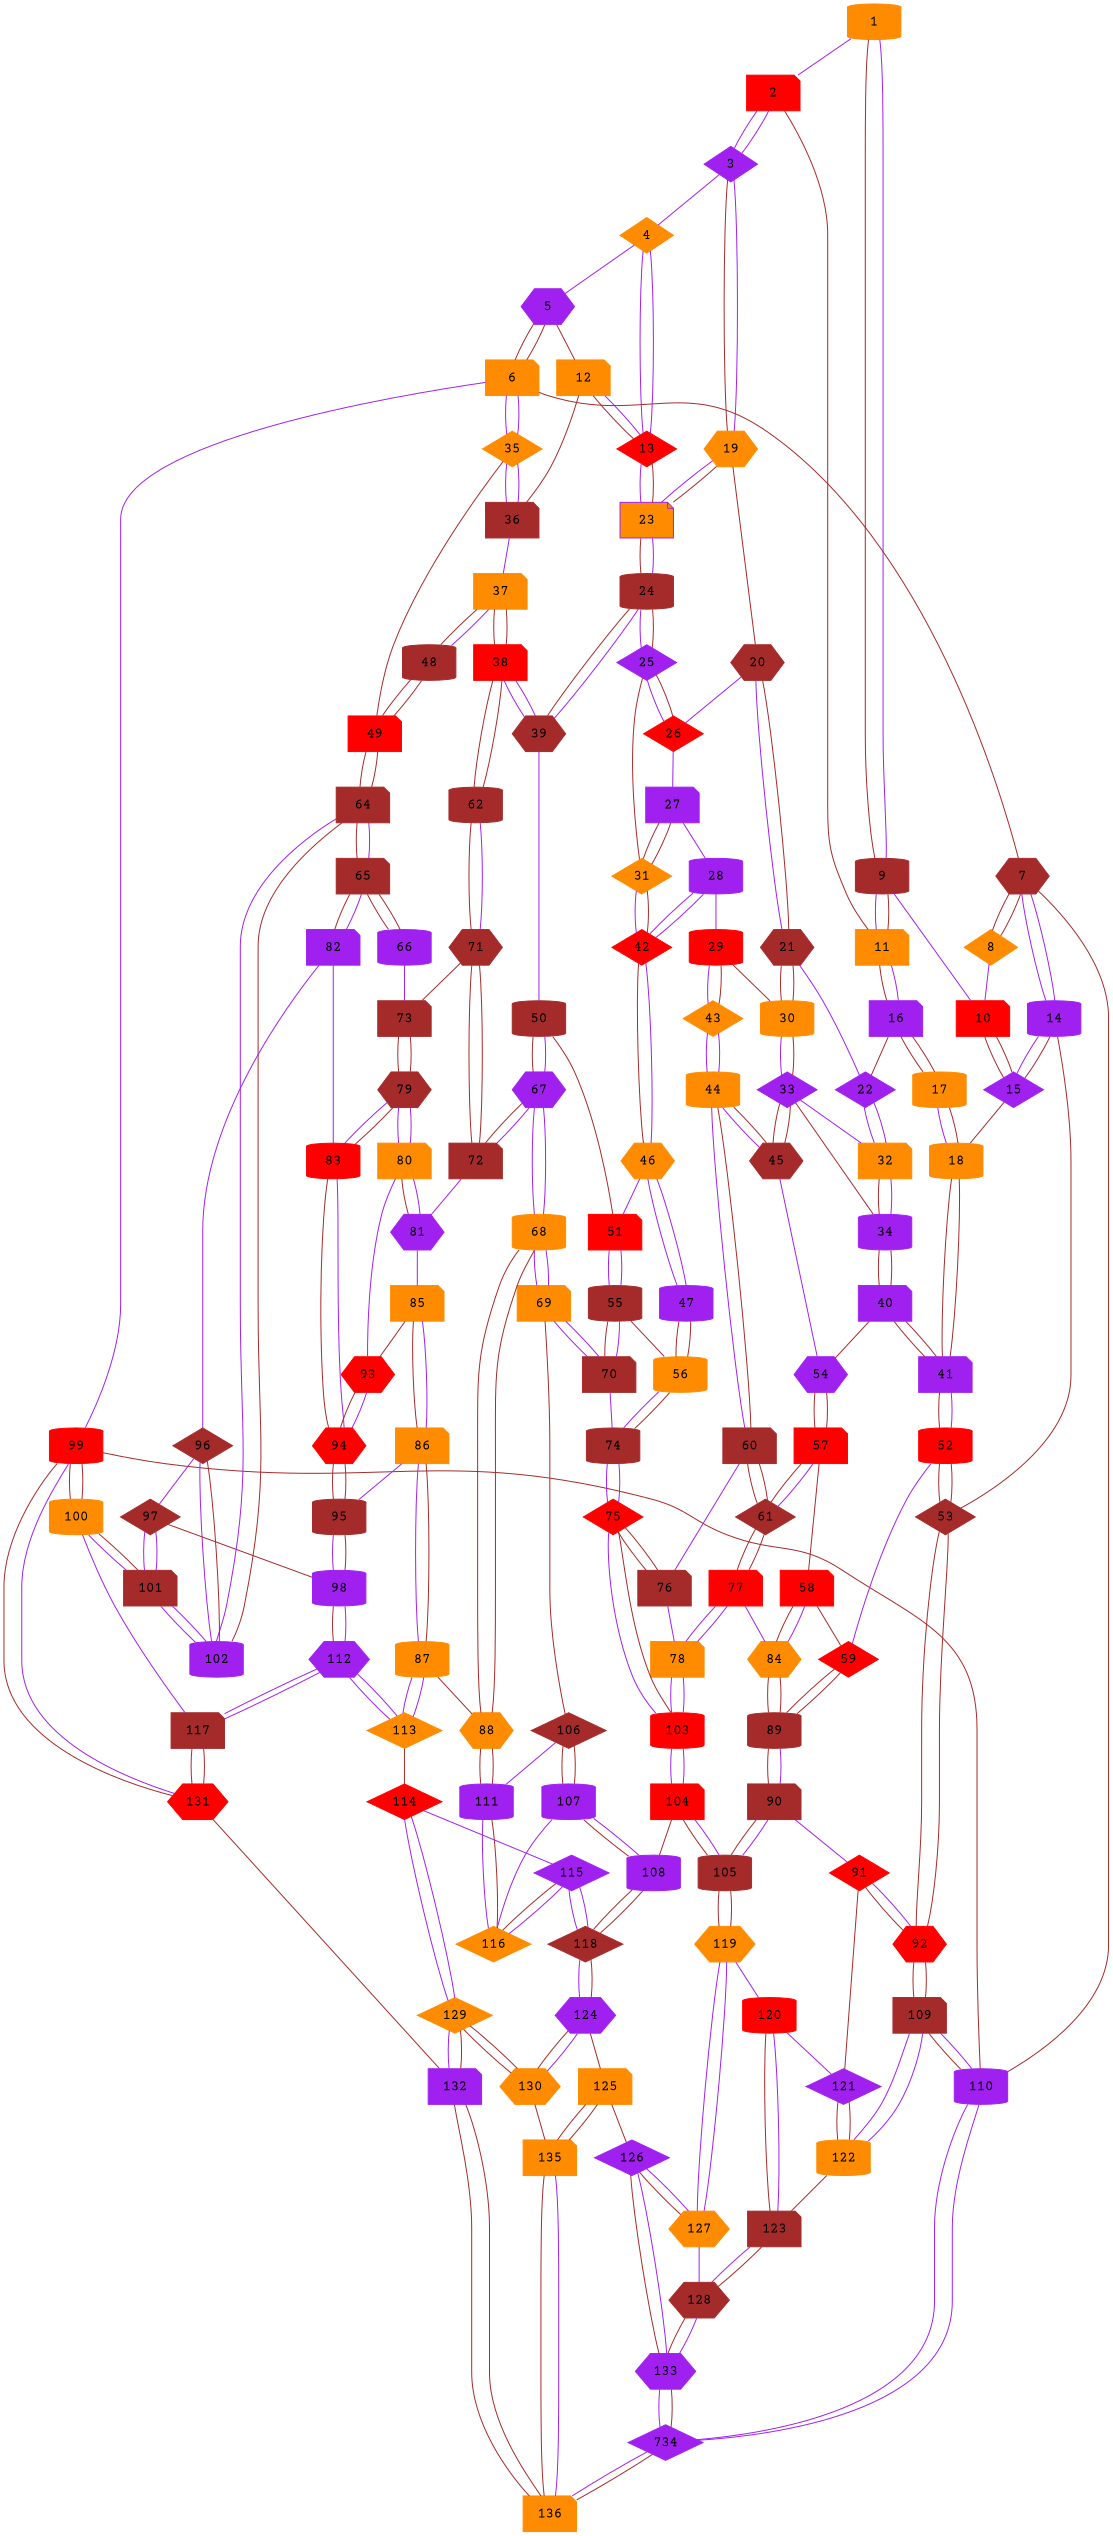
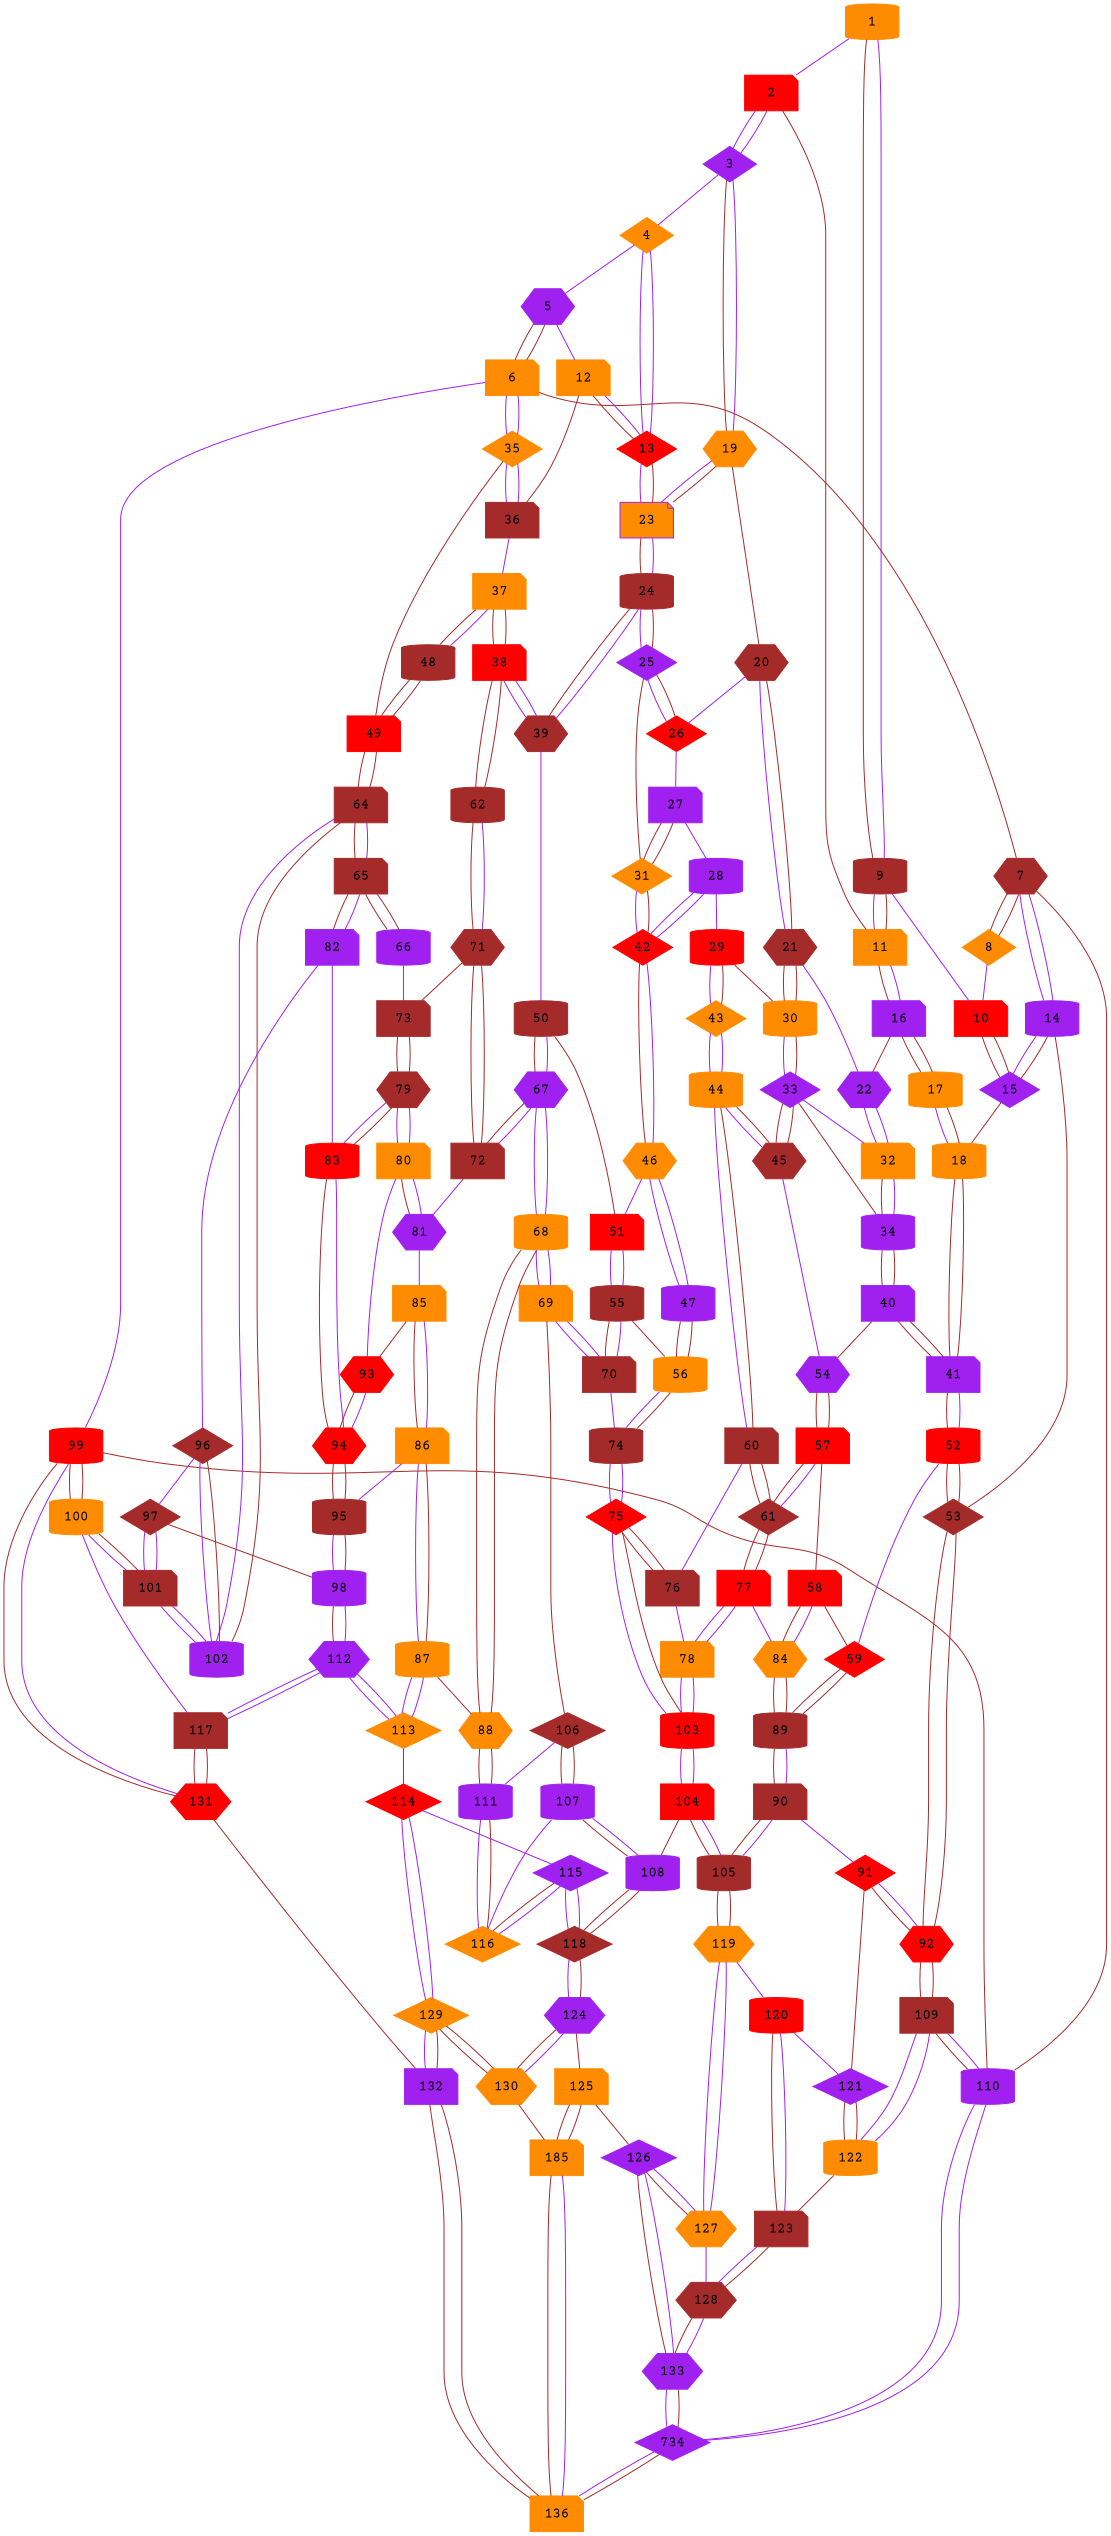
(566, 342) -> (566, 342)
(865, 1090) -> (864, 1090)
(550, 2158) -> (557, 2158)
